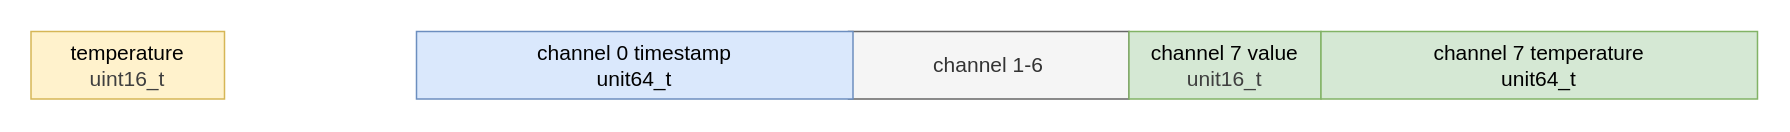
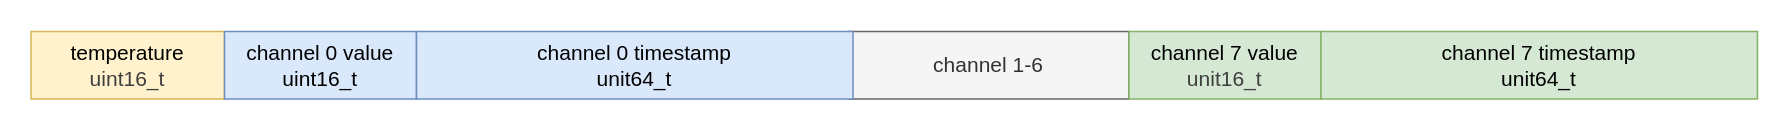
none -> (320, 65)
(1539, 65) -> (1539, 65)
